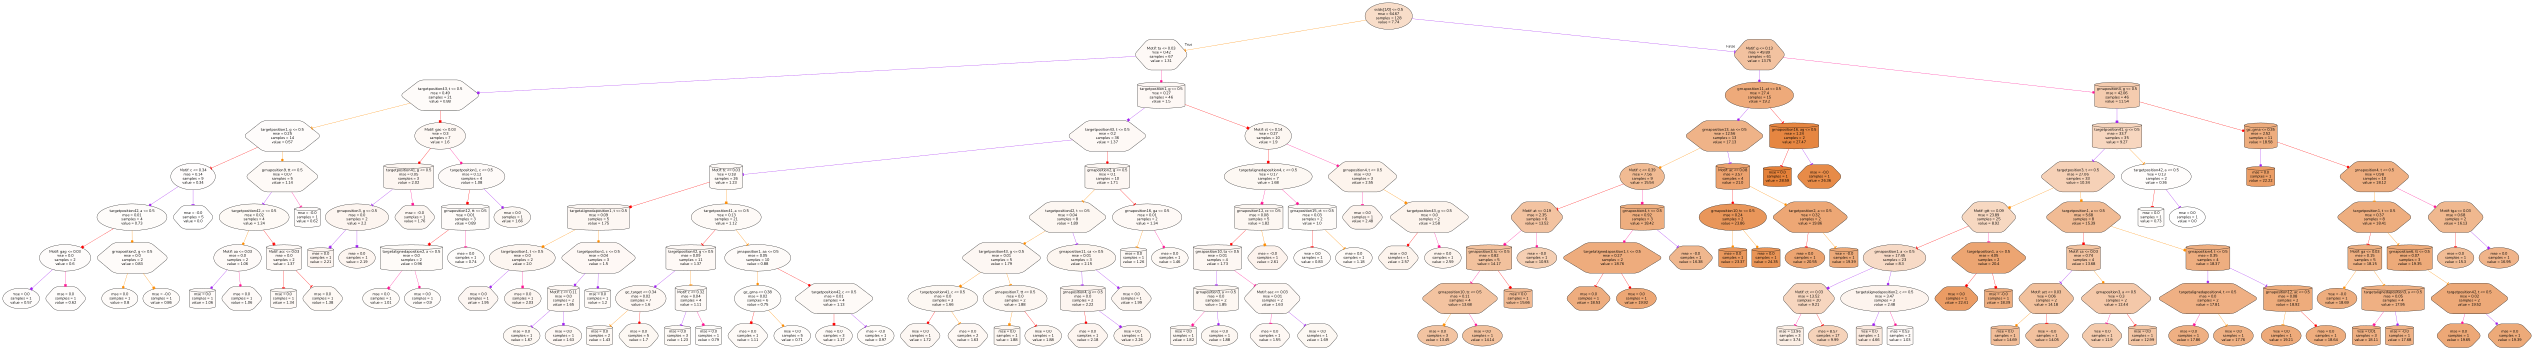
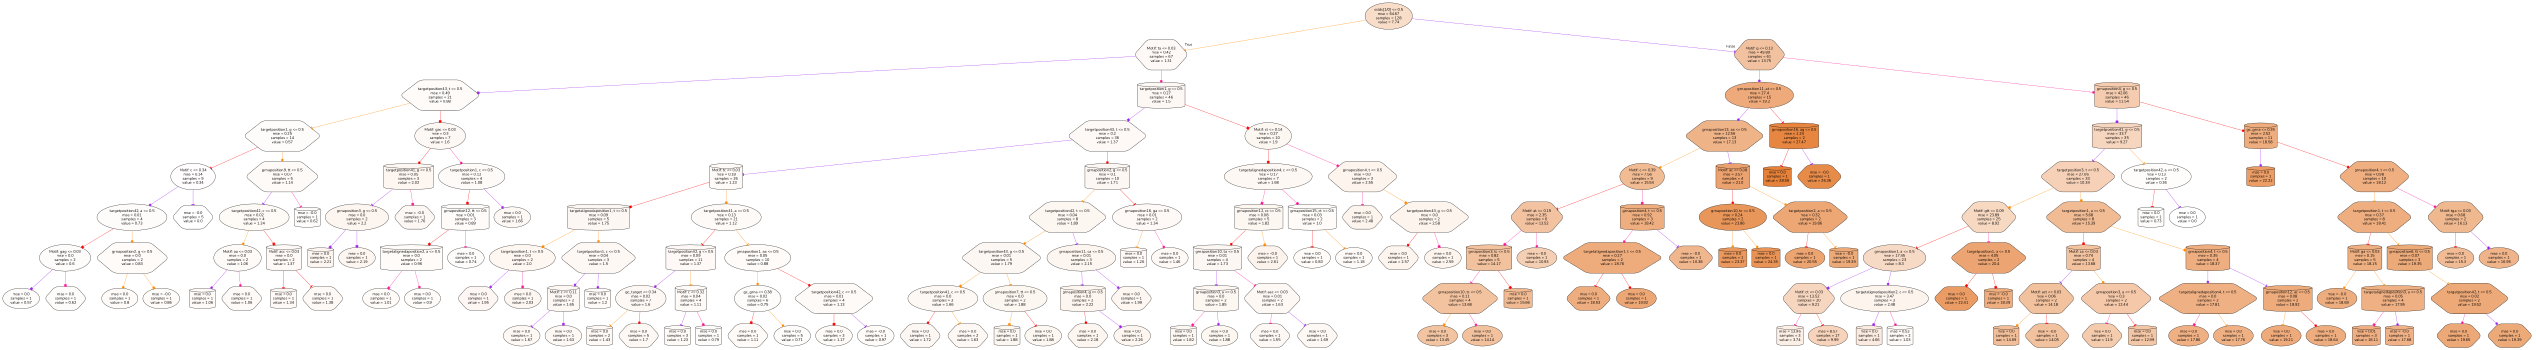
(2005, 336) -> (2006, 336)
